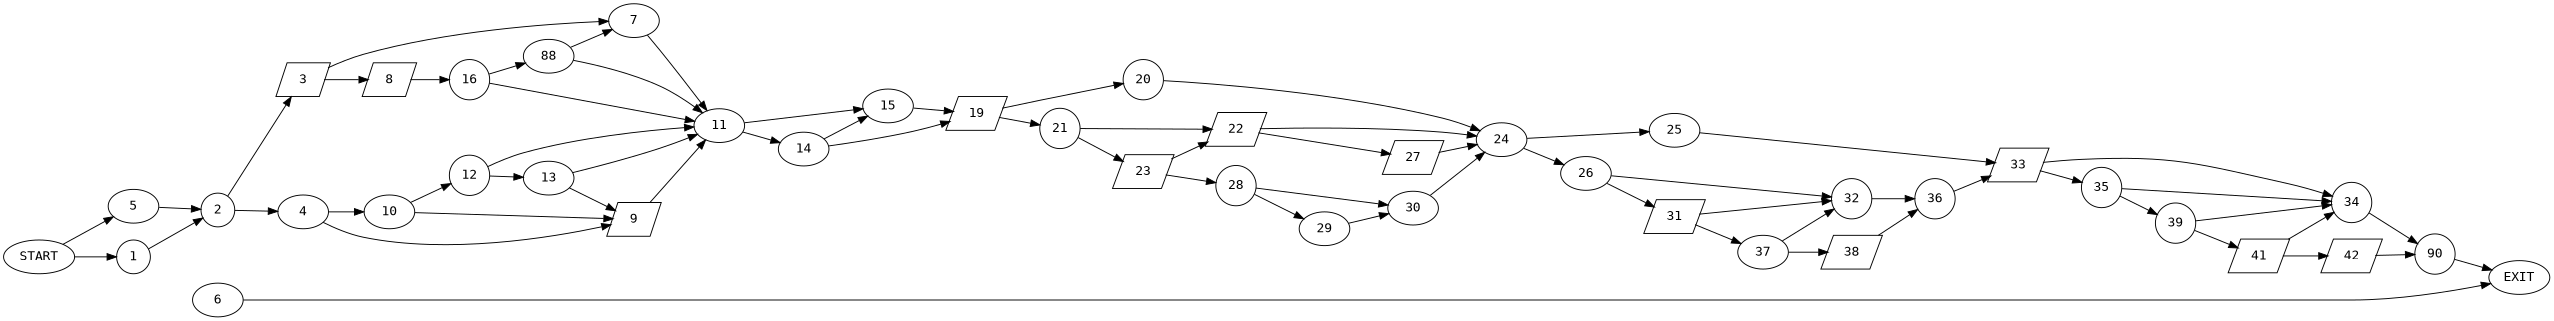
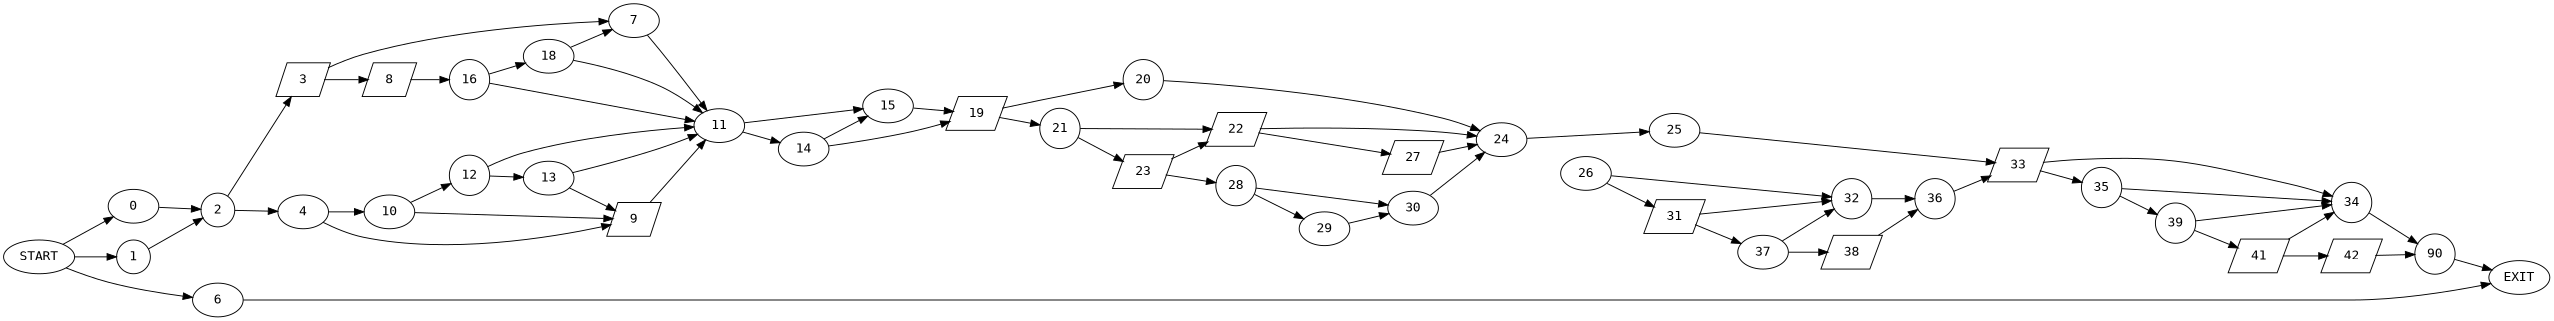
(549, 56) -> (549, 56)
(1539, 155) -> none
(133, 206) -> (133, 206)
none -> (124, 286)
